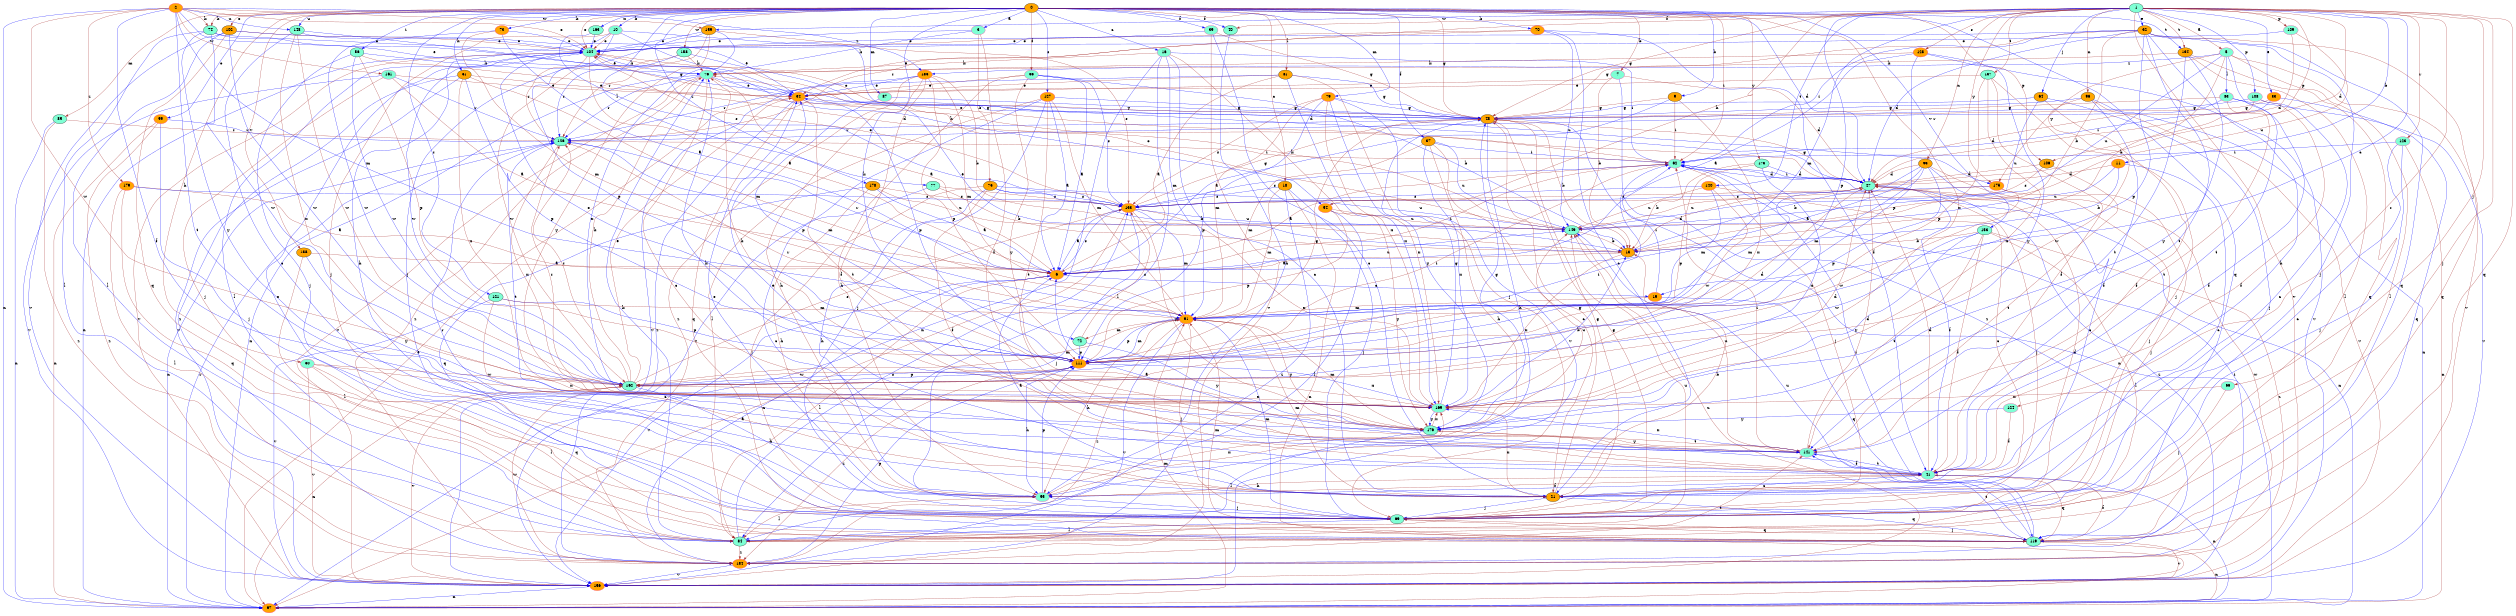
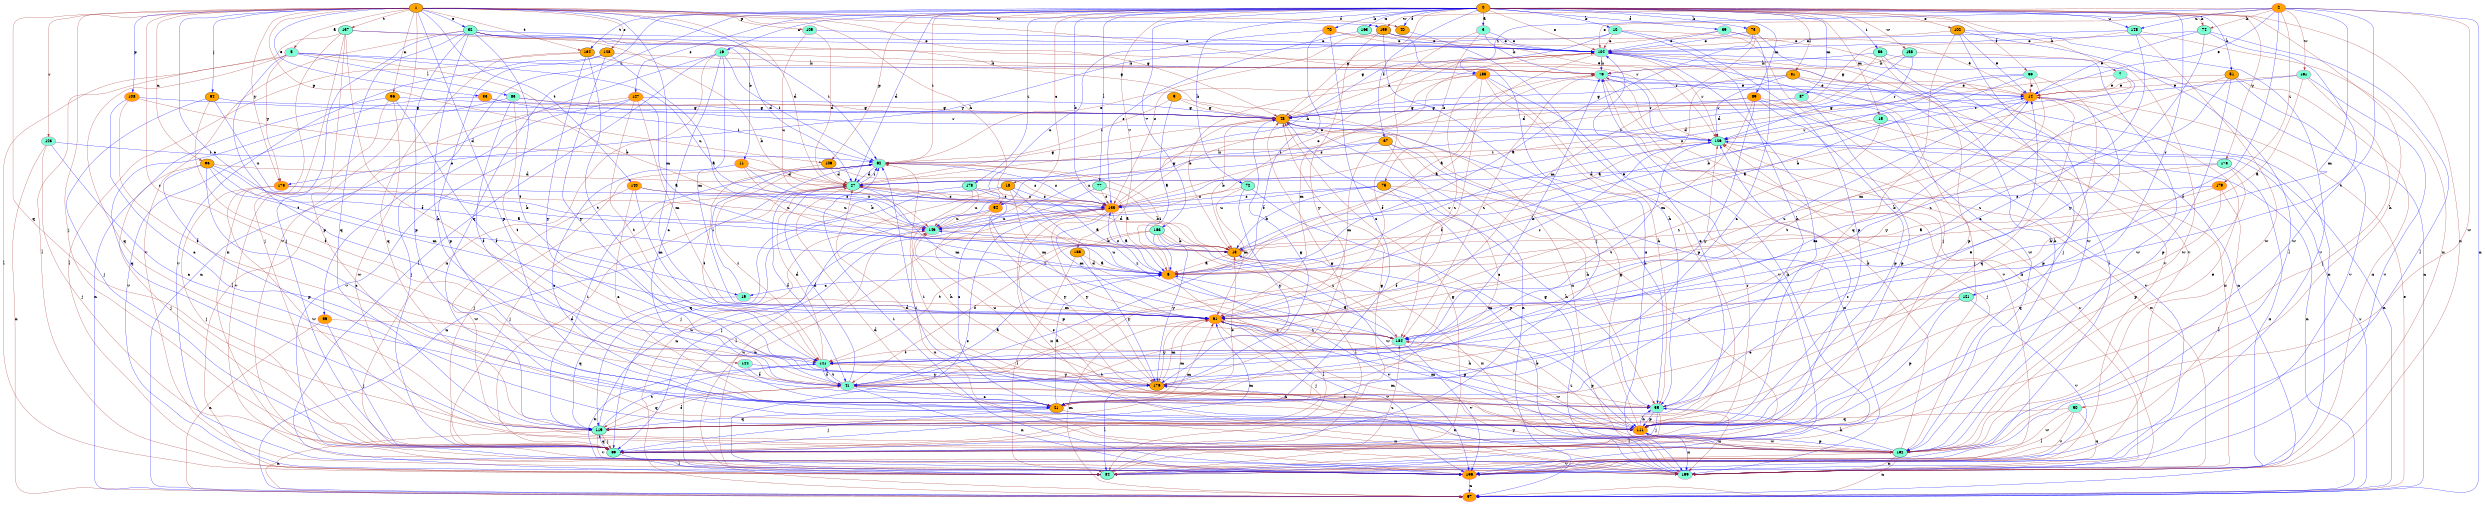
(2136, 8) -> (416, 8)
(1424, 12) -> (1179, 12)
(502, 30) -> (1753, 30)
(1230, 30) -> (1402, 30)
(2145, 30) -> (470, 30)
none -> (972, 44)
(1920, 52) -> (607, 52)
(798, 97) -> (2030, 97)
(830, 97) -> (1838, 74)
(1328, 97) -> (1754, 97)
(2255, 97) -> (132, 97)
(60, 119) -> (1881, 119)
(349, 139) -> none
(873, 186) -> (970, 186)
(366, 208) -> (2055, 241)
(830, 230) -> (1540, 230)
(1572, 230) -> (932, 230)
(1903, 232) -> (989, 238)
(564, 264) -> (1987, 297)
(1655, 297) -> (744, 297)
(1133, 325) -> (1239, 238)
(1928, 325) -> (803, 271)
(1716, 332) -> none
(2255, 375) -> (1094, 264)
(2228, 386) -> none
(1431, 430) -> (1157, 386)
(970, 451) -> none
none -> (243, 464)
(1998, 466) -> (782, 382)
(2008, 505) -> (240, 417)
(1714, 531) -> (603, 444)
(740, 564) -> (1399, 341)
(1427, 605) -> (1122, 457)
